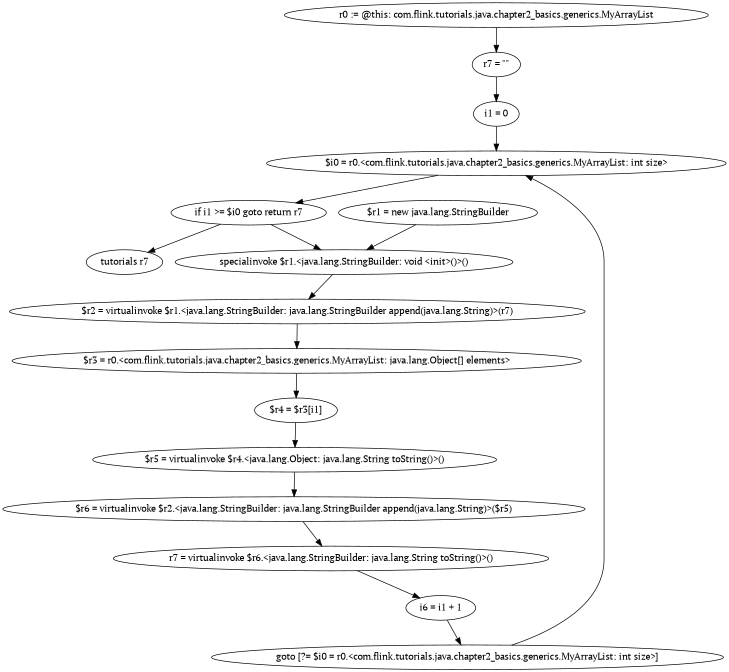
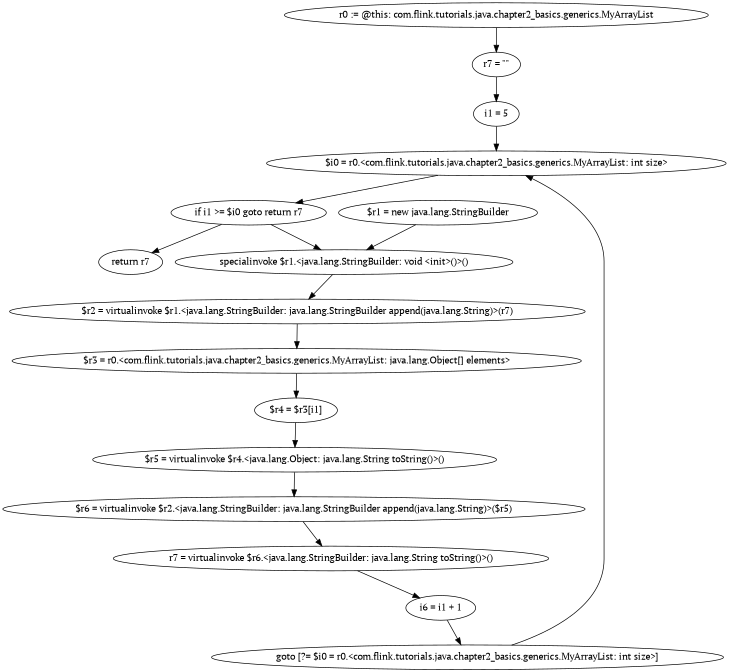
(496, 114) -> (496, 114)
(124, 262) -> (131, 262)
